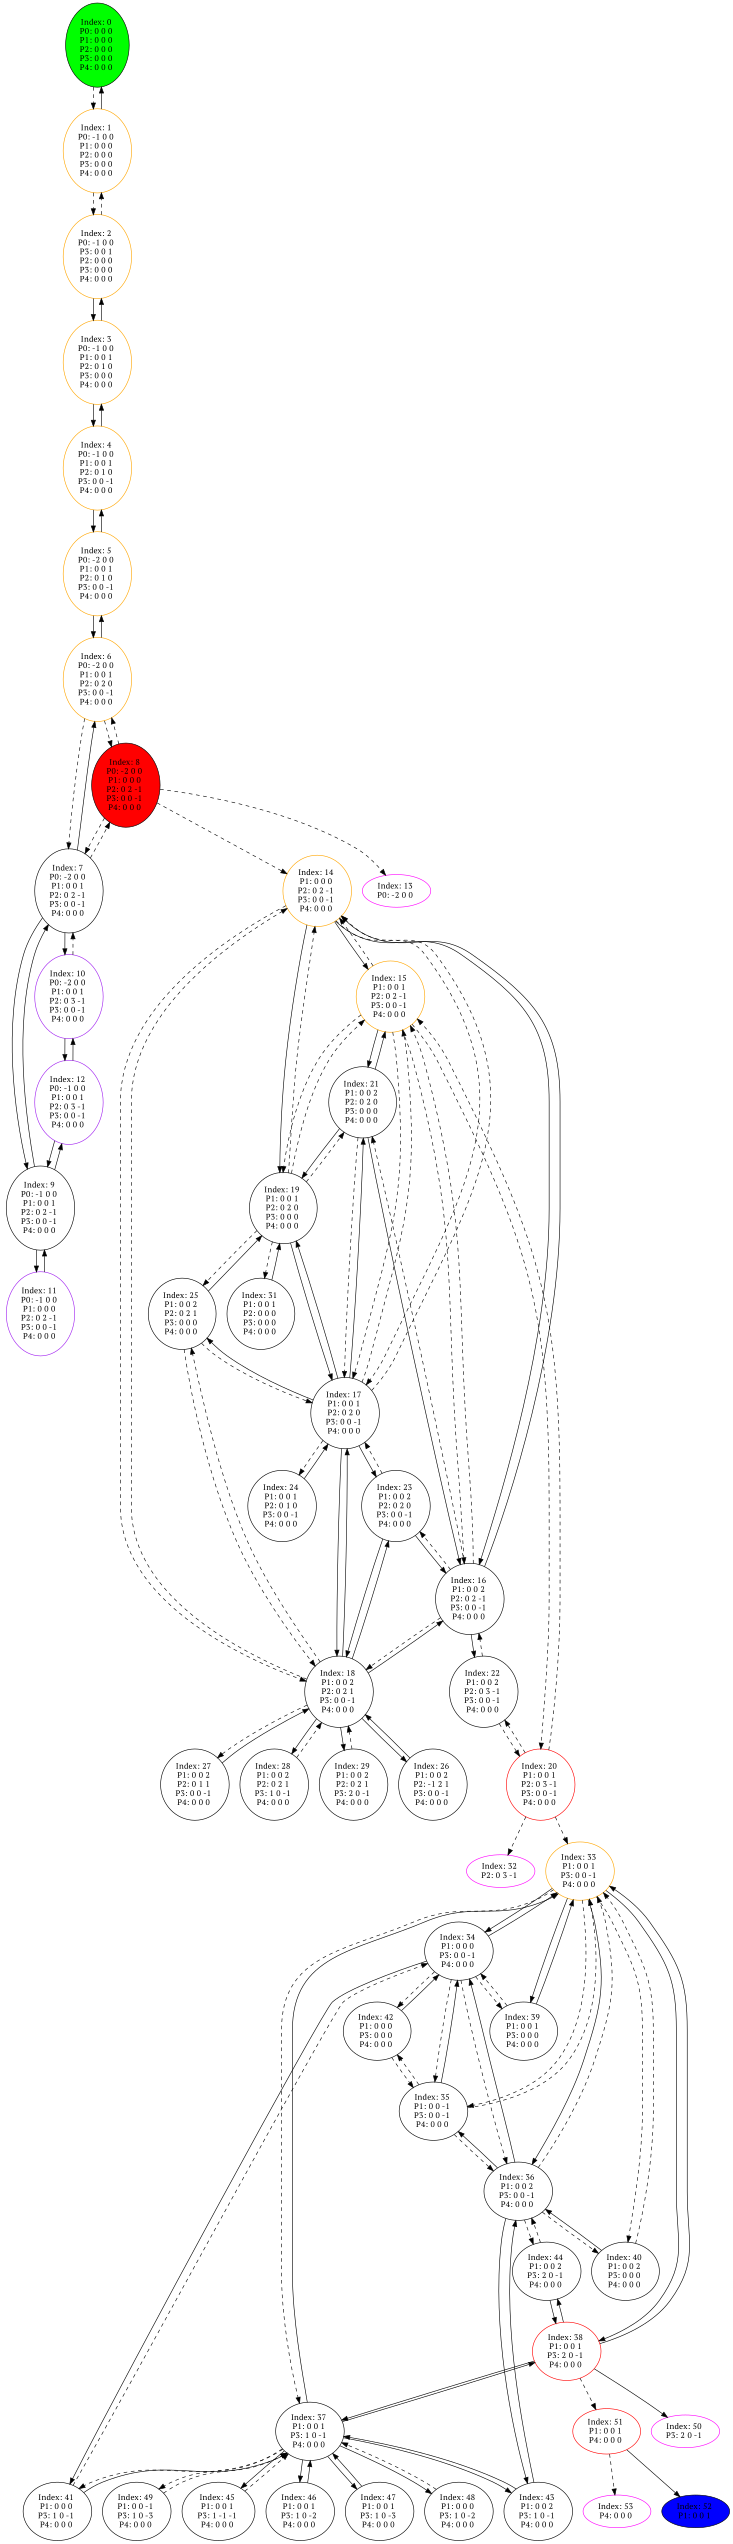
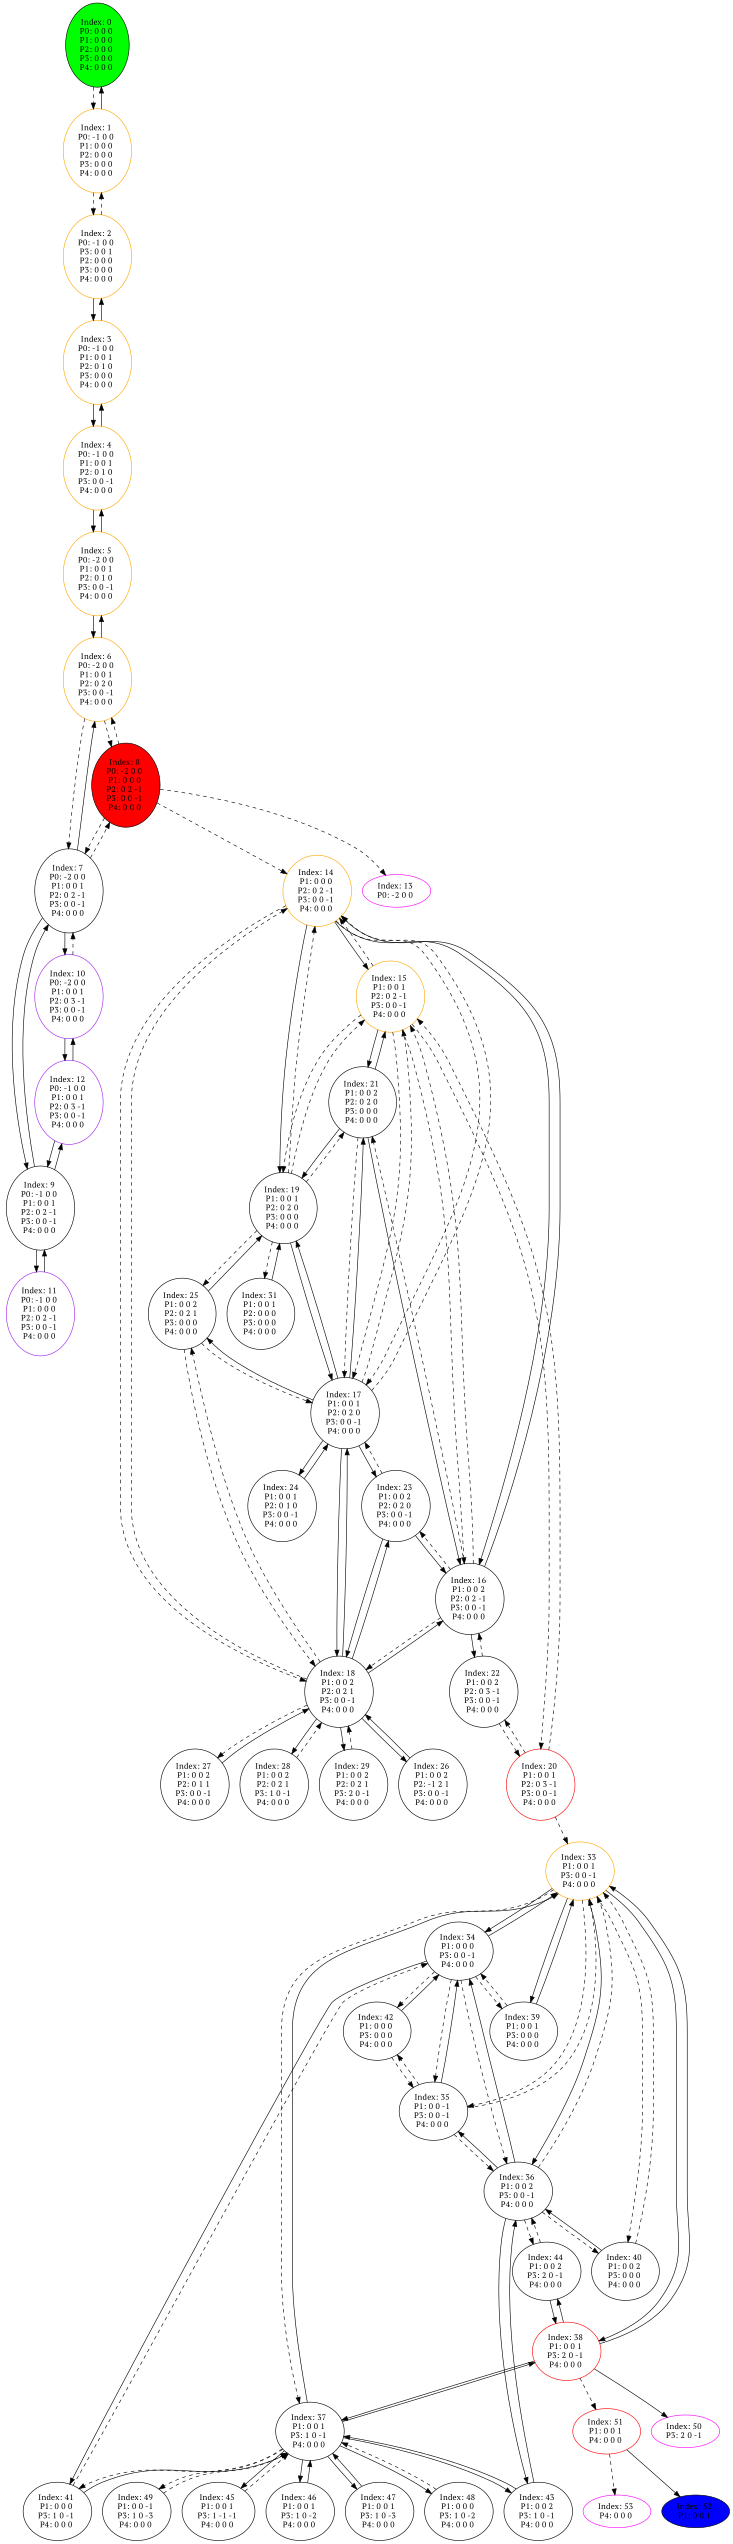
(313, 1455) -> (313, 1455)
(501, 1871) -> none
